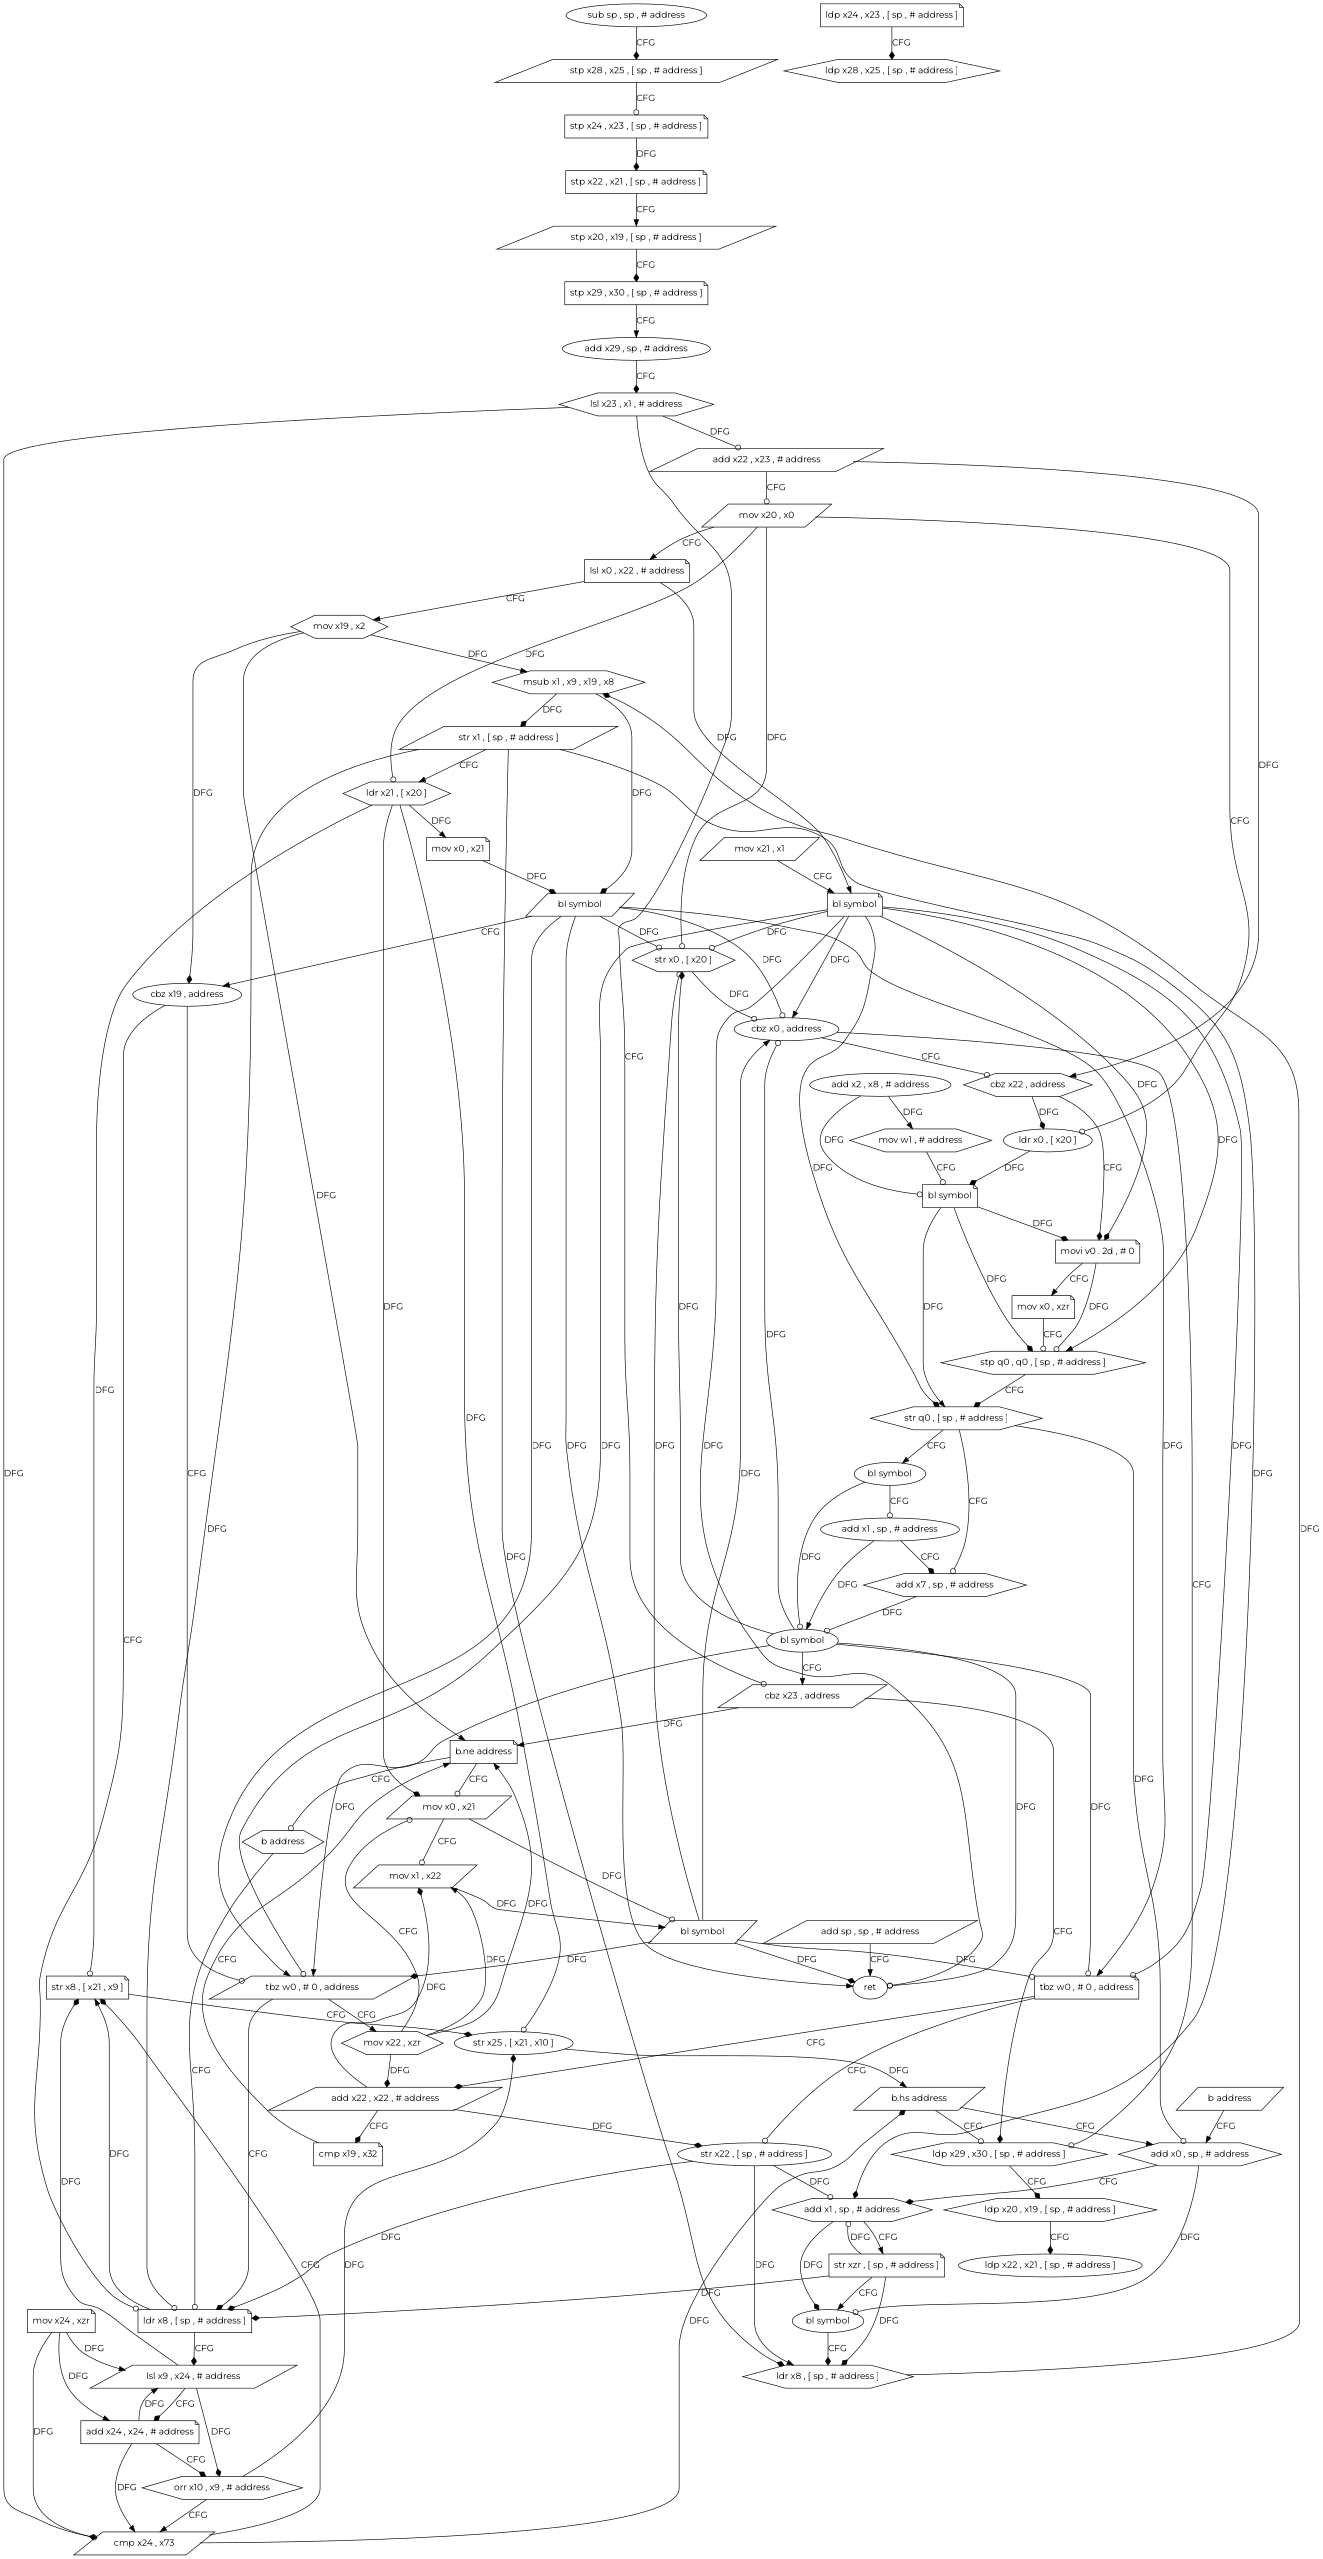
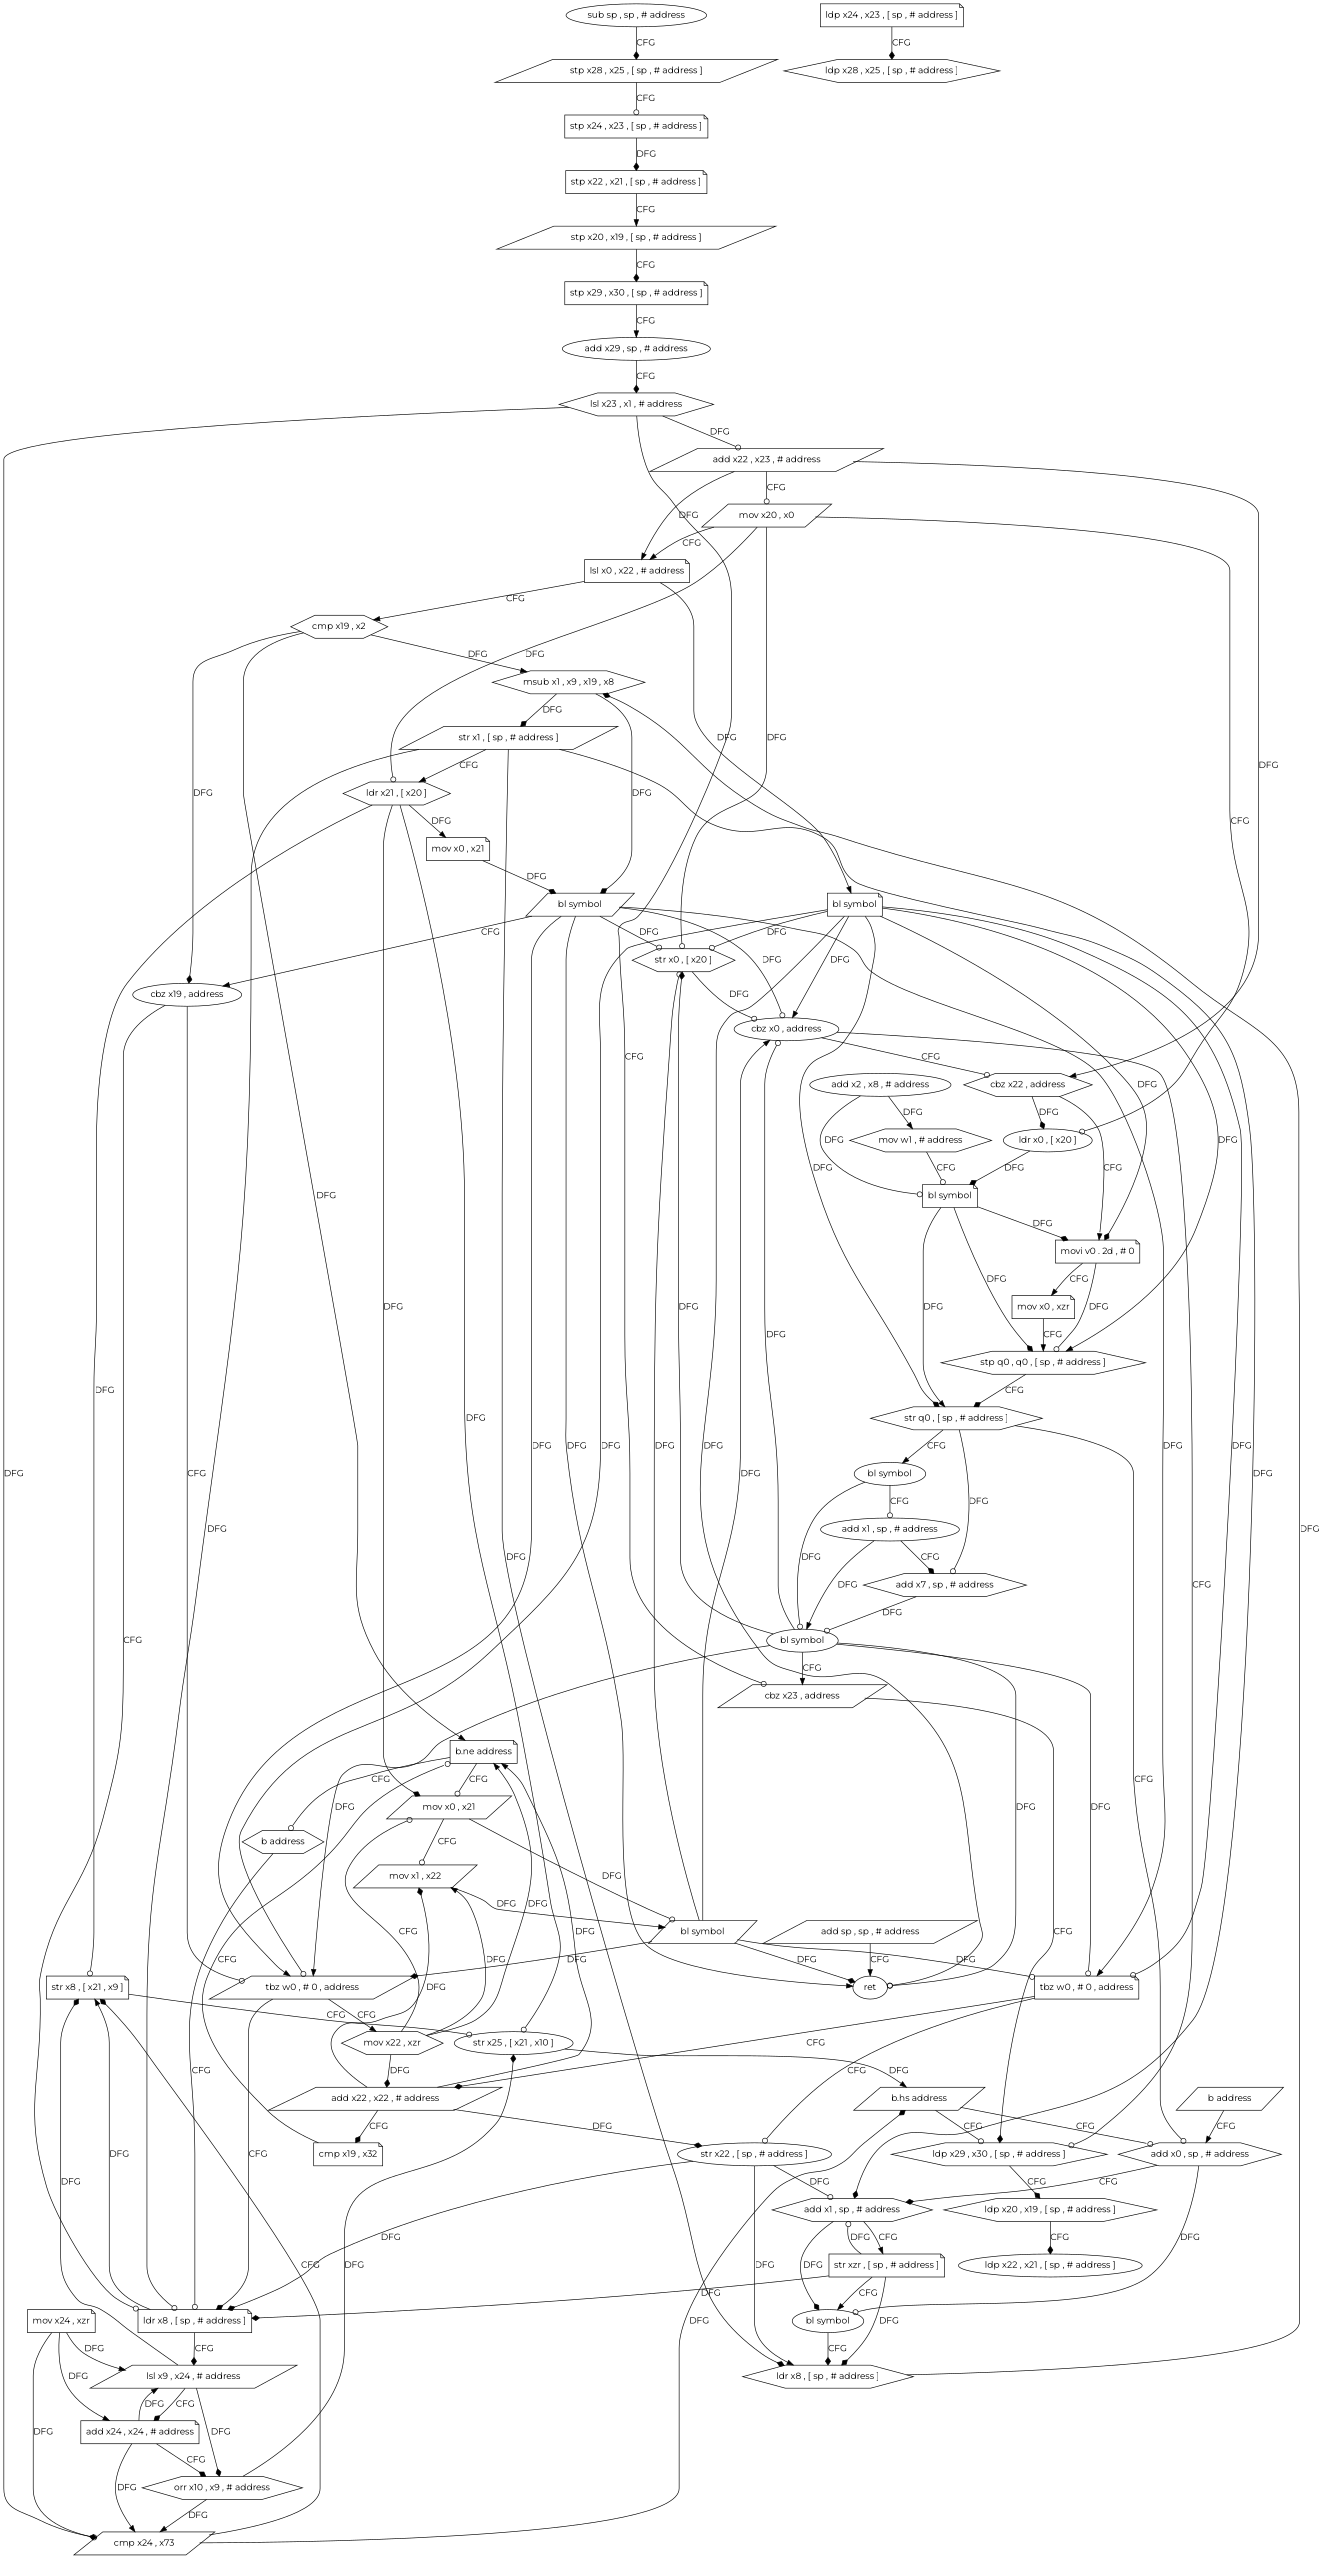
none -> (680, 503)
(339, 627) -> (339, 627)
(760, 849) -> none
(1103, 1154) -> (1103, 1154)
(1043, 1332) -> (1043, 1332)
(978, 1502) -> (978, 1502)
(631, 1726) -> (580, 1978)
(1144, 1780) -> (1144, 1780)
(235, 1931) -> (235, 1931)
(297, 2017) -> (297, 2017)
(1053, 2125) -> (1053, 2125)
(198, 2516) -> (198, 2516)
